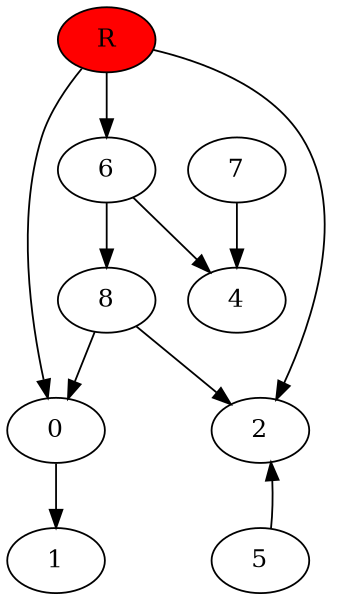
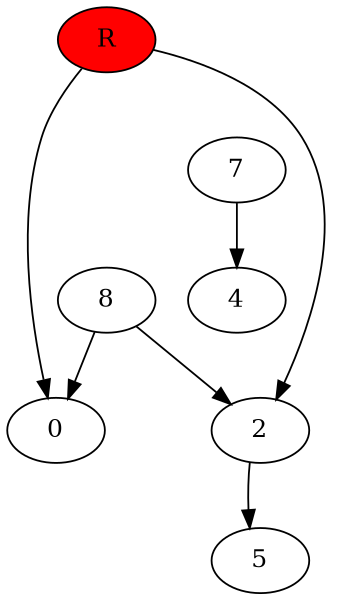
(107, 170) -> none
(272, 504) -> (248, 486)
(56, 561) -> none
